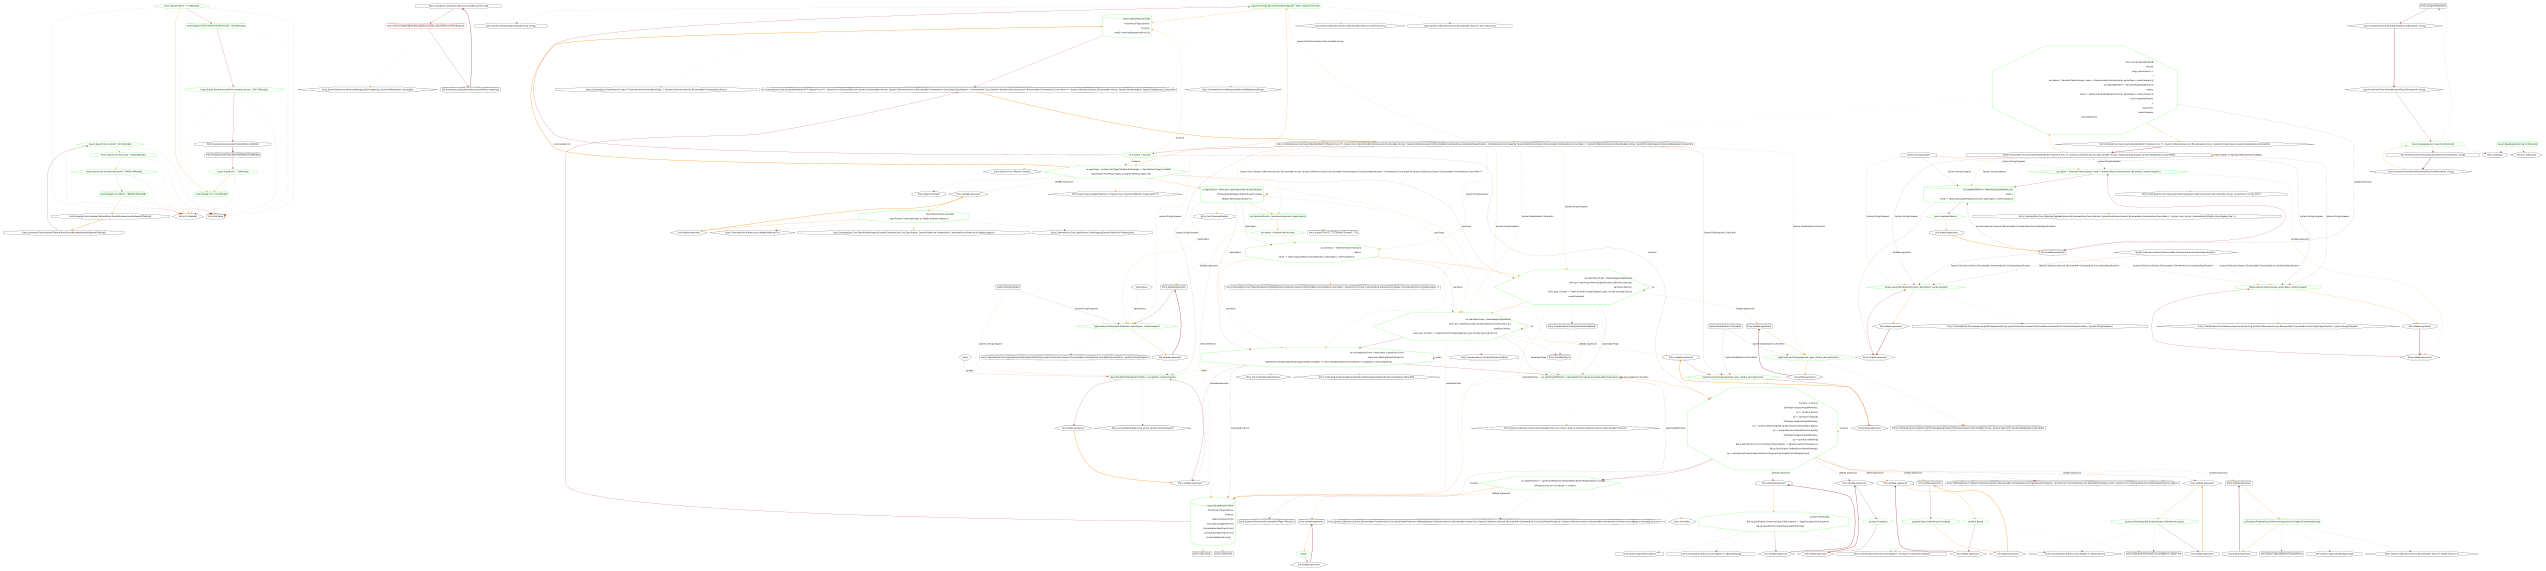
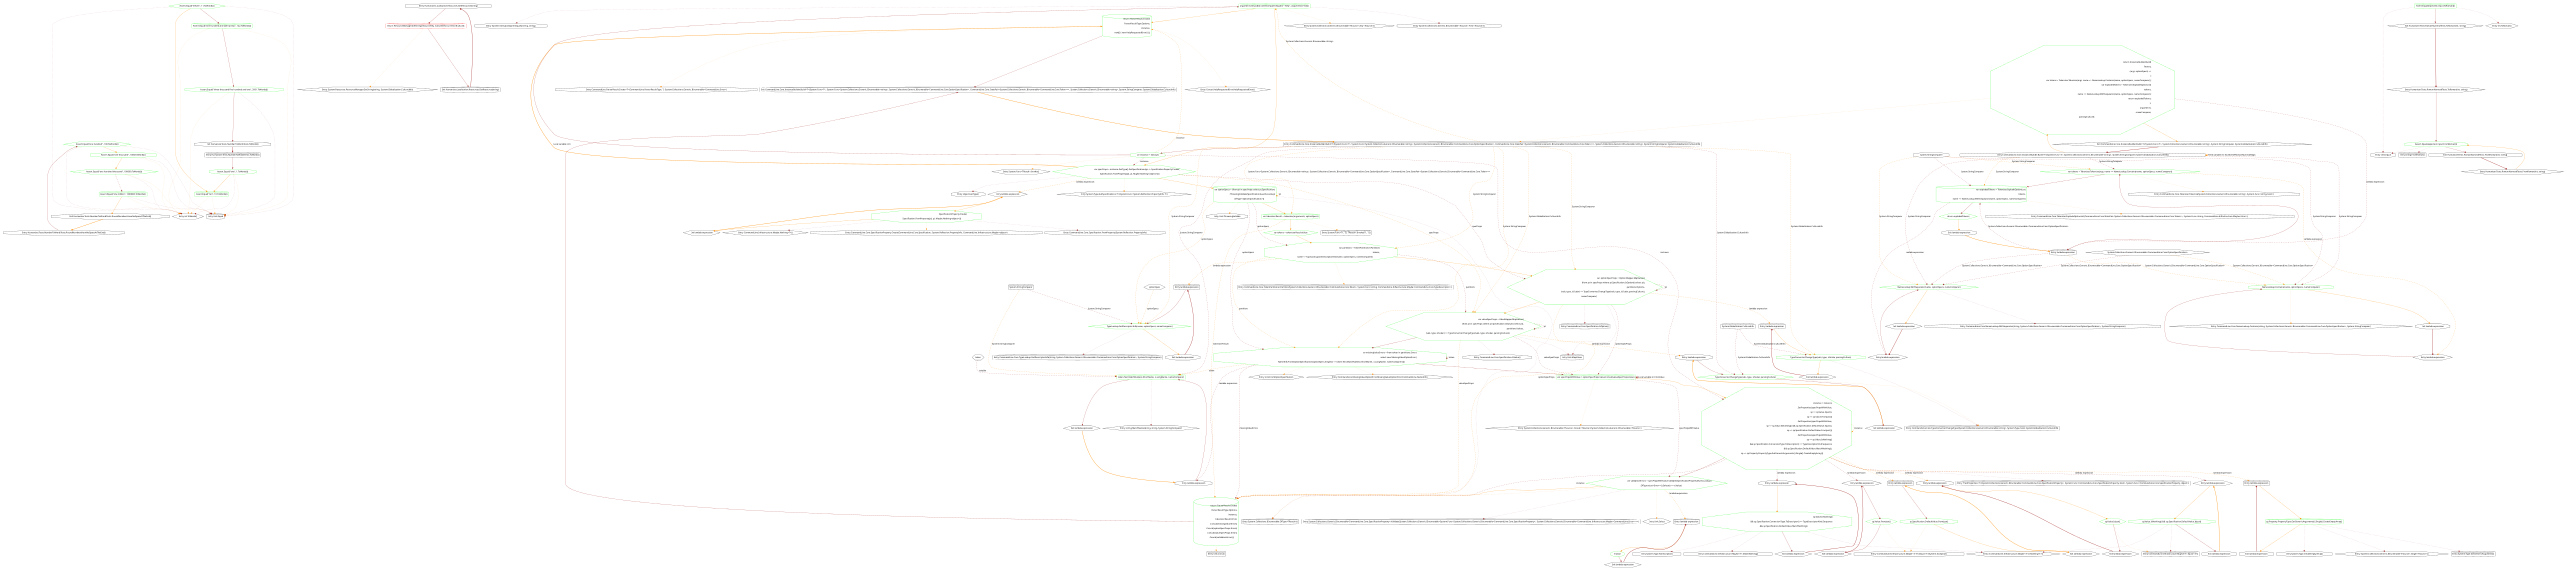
(2415, 16) -> (2435, 15)
(1233, 90) -> (1228, 90)
(1224, 554) -> none
